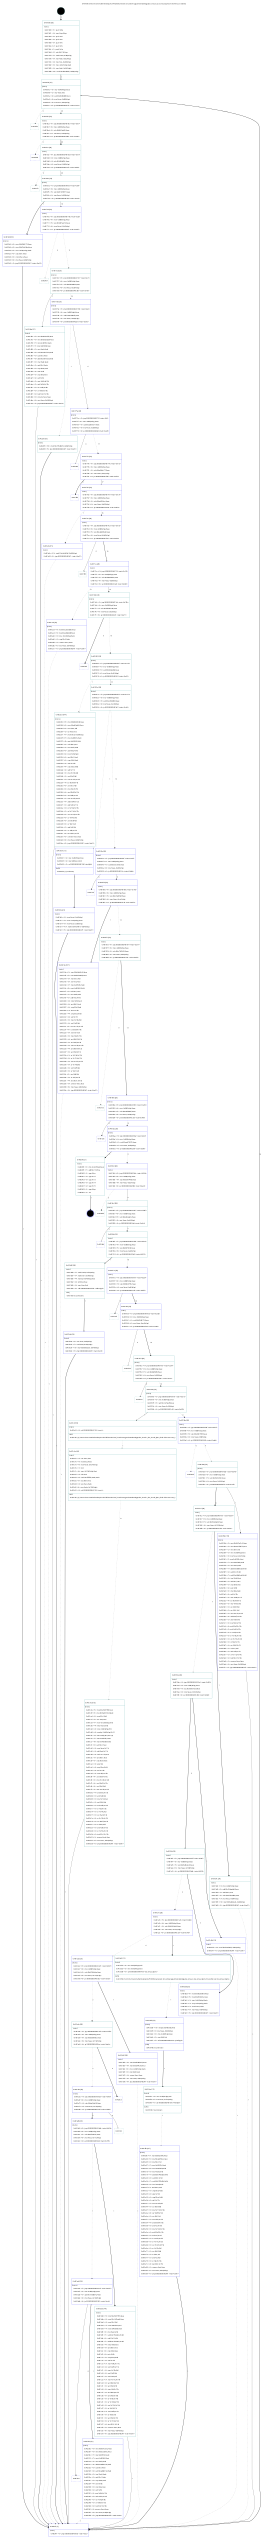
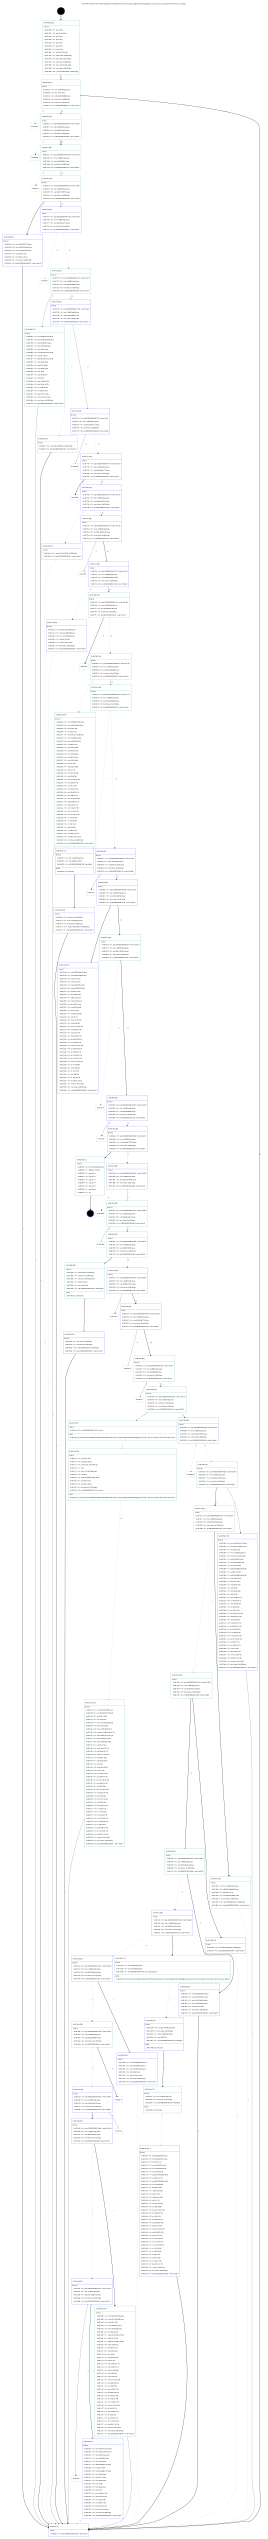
(119, 920) -> (119, 920)
none -> (198, 2313)
